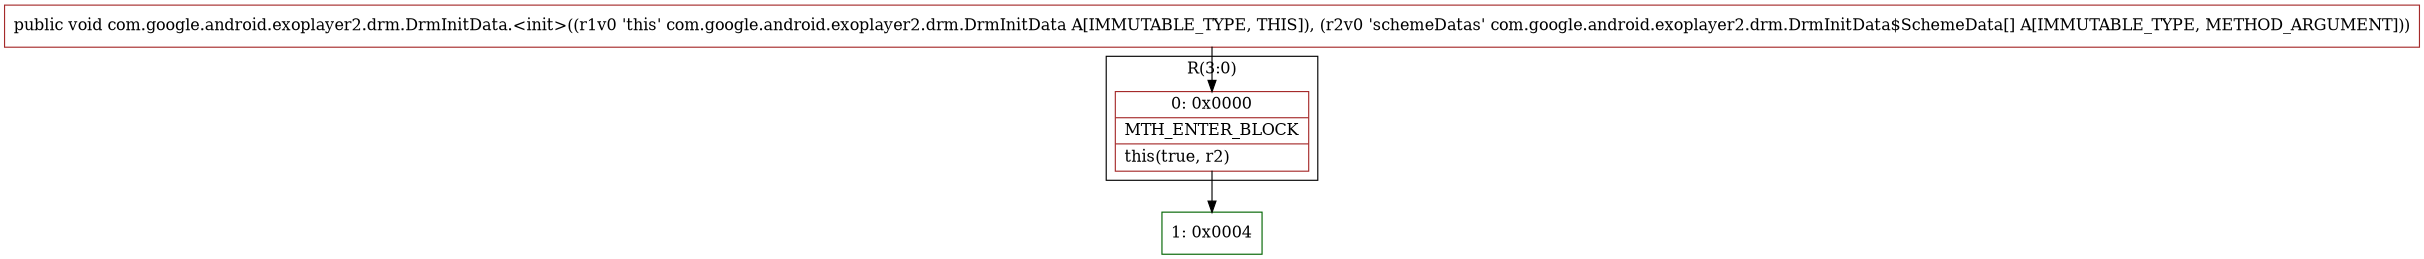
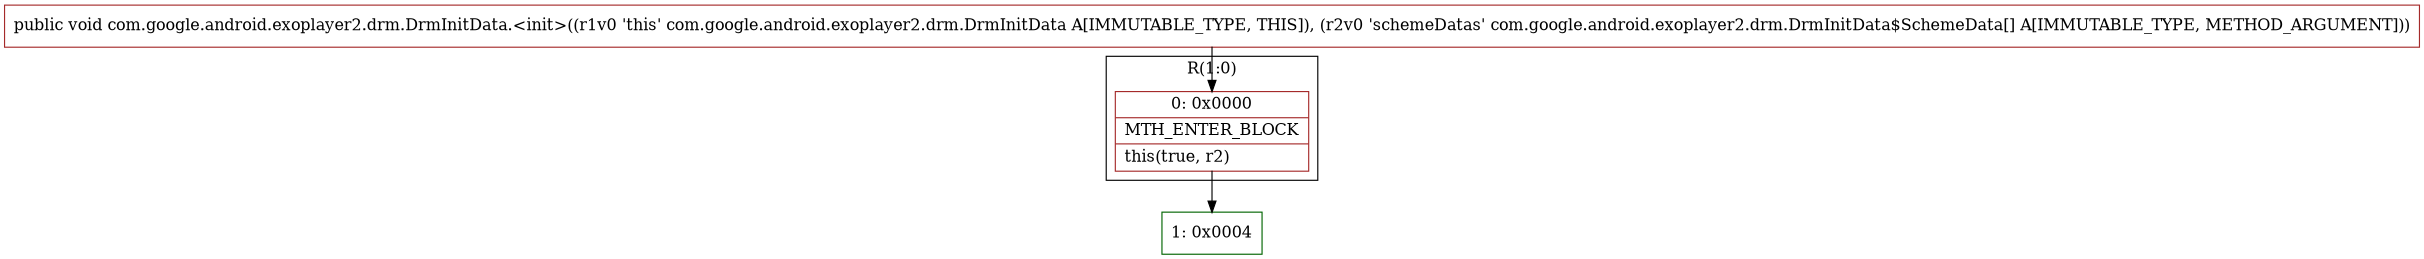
(1212, 69) -> (1212, 69)
